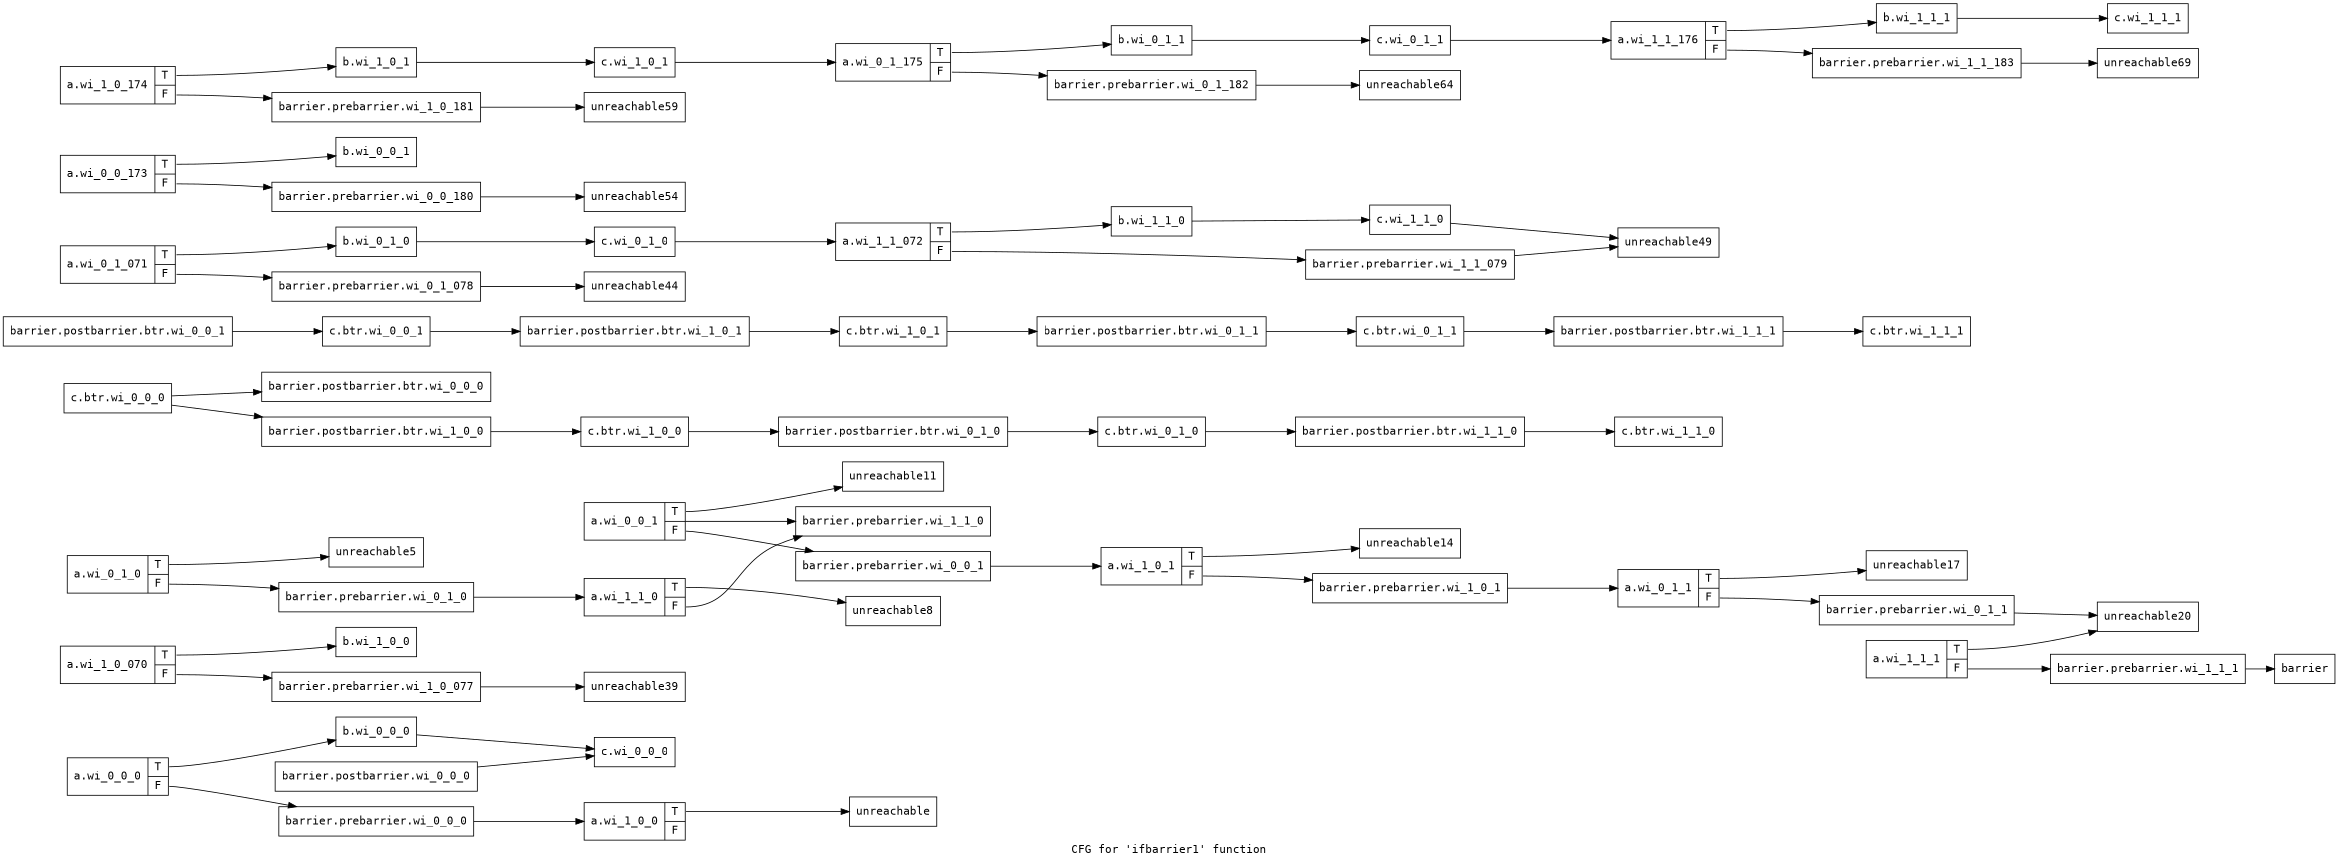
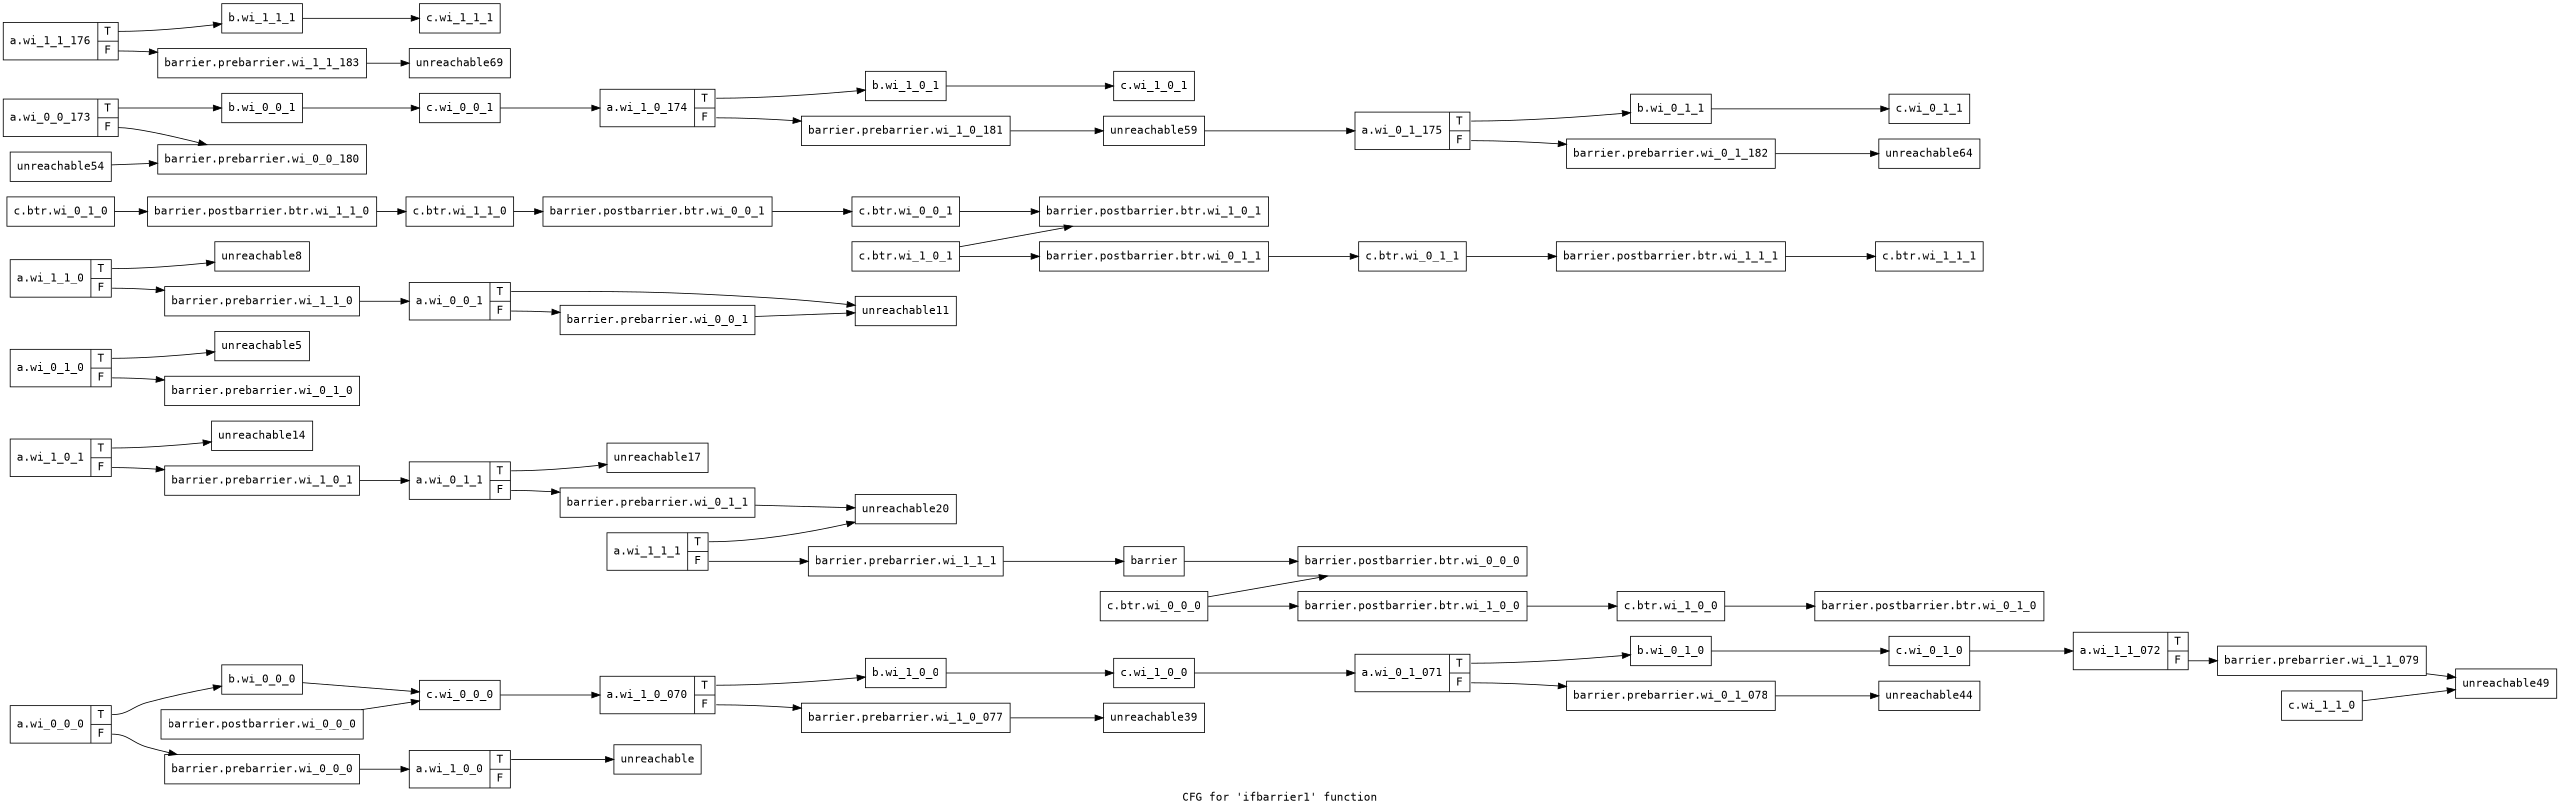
(1527, 40) -> none
(751, 62) -> (1276, 131)
none -> (460, 108)
(528, 197) -> (130, 164)
none -> (524, 212)
(1152, 221) -> none
(790, 331) -> (1012, 237)
(1048, 432) -> none
(736, 521) -> (380, 301)
none -> (1237, 561)
(1042, 566) -> (801, 315)
(525, 597) -> none
none -> (1154, 673)
none -> (546, 695)
